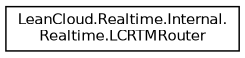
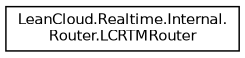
(123, 29) -> (123, 29)
